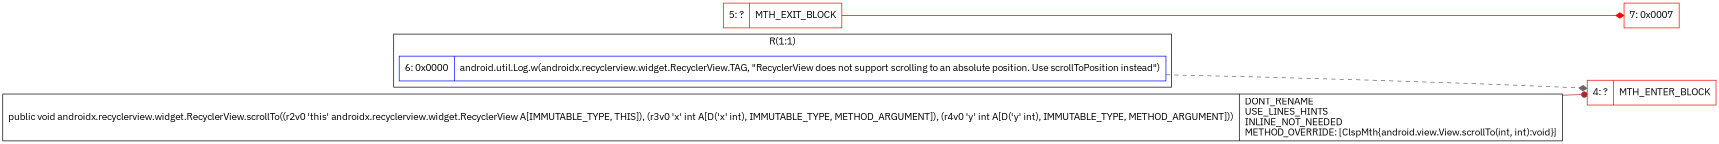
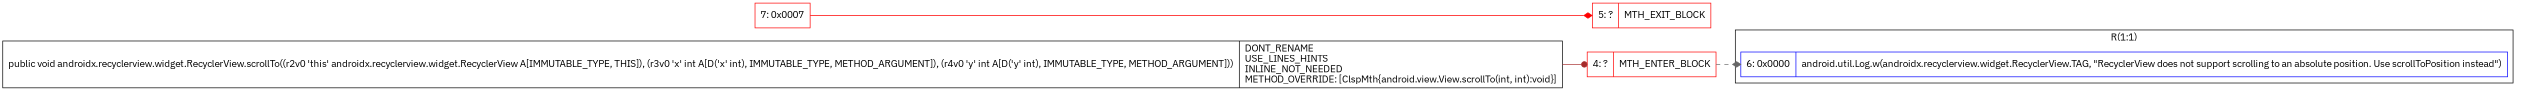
(1229, 16) -> (1197, 16)
(1372, 80) -> (1724, 64)
